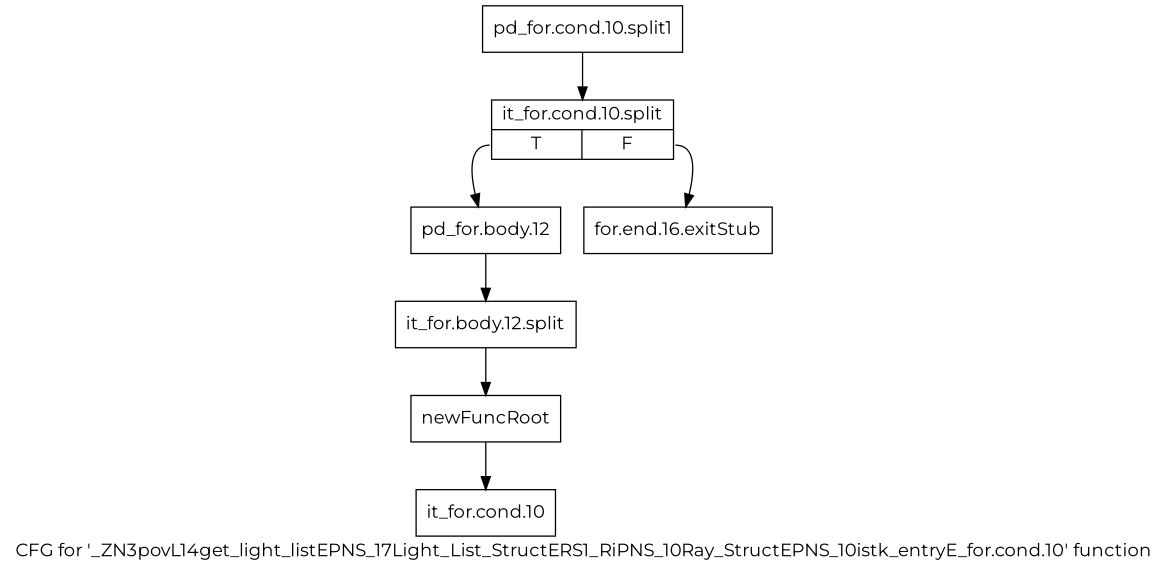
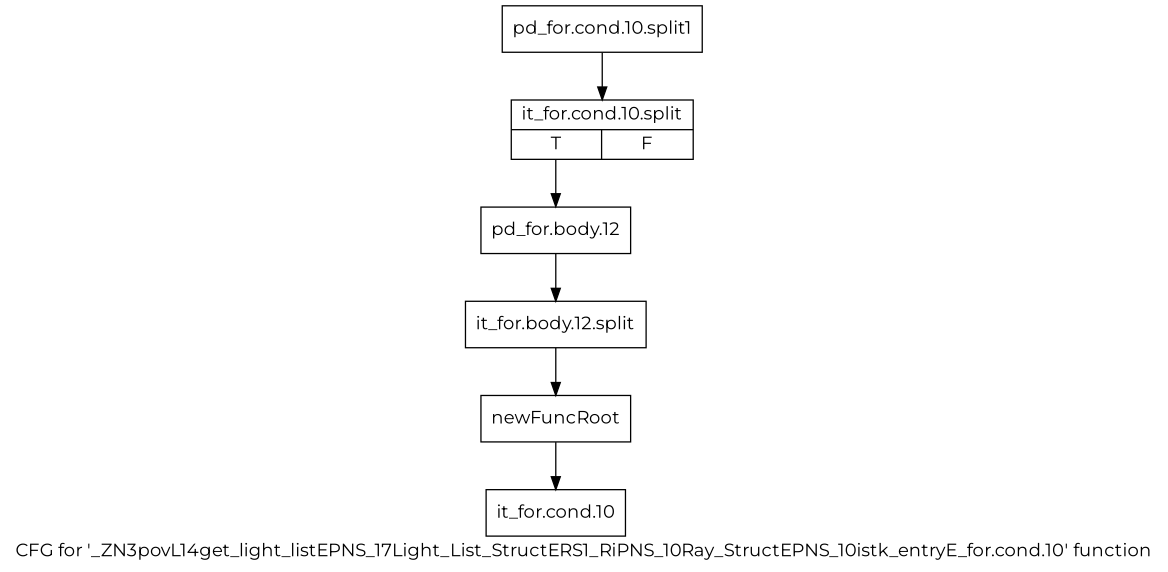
(678, 230) -> none
